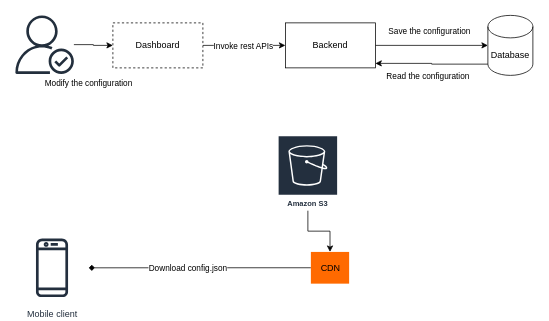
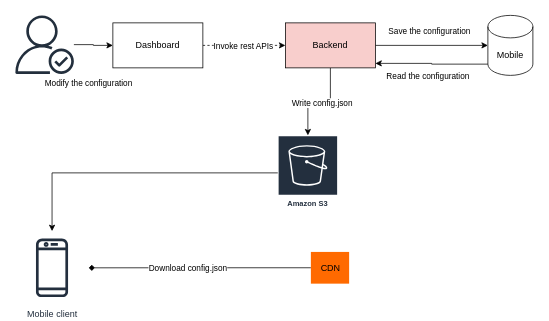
(158, 45) -> (158, 45)
(208, 45) -> (208, 45)
(330, 45) -> (330, 45)
(510, 55) -> (510, 55)
none -> (330, 99)
(329, 231) -> (52, 173)
